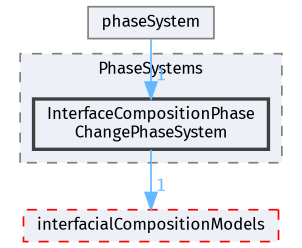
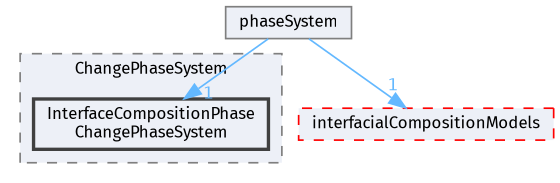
(151, 70) -> (151, 70)
(151, 173) -> (350, 68)
